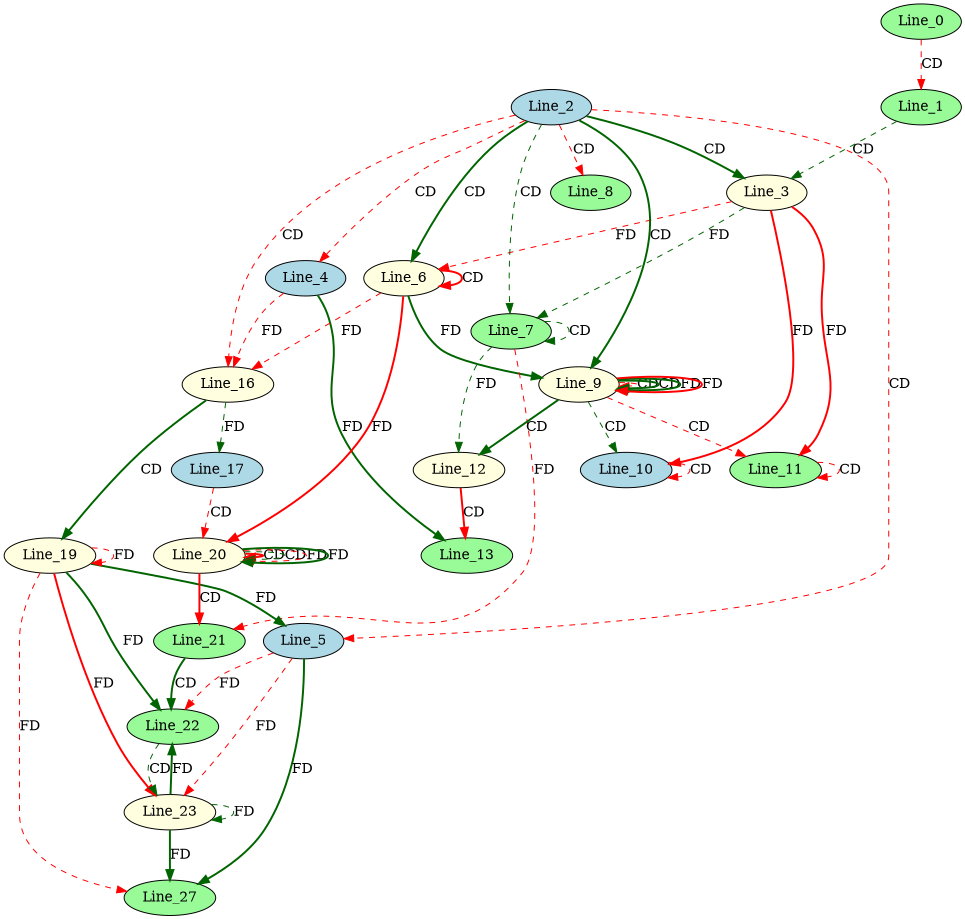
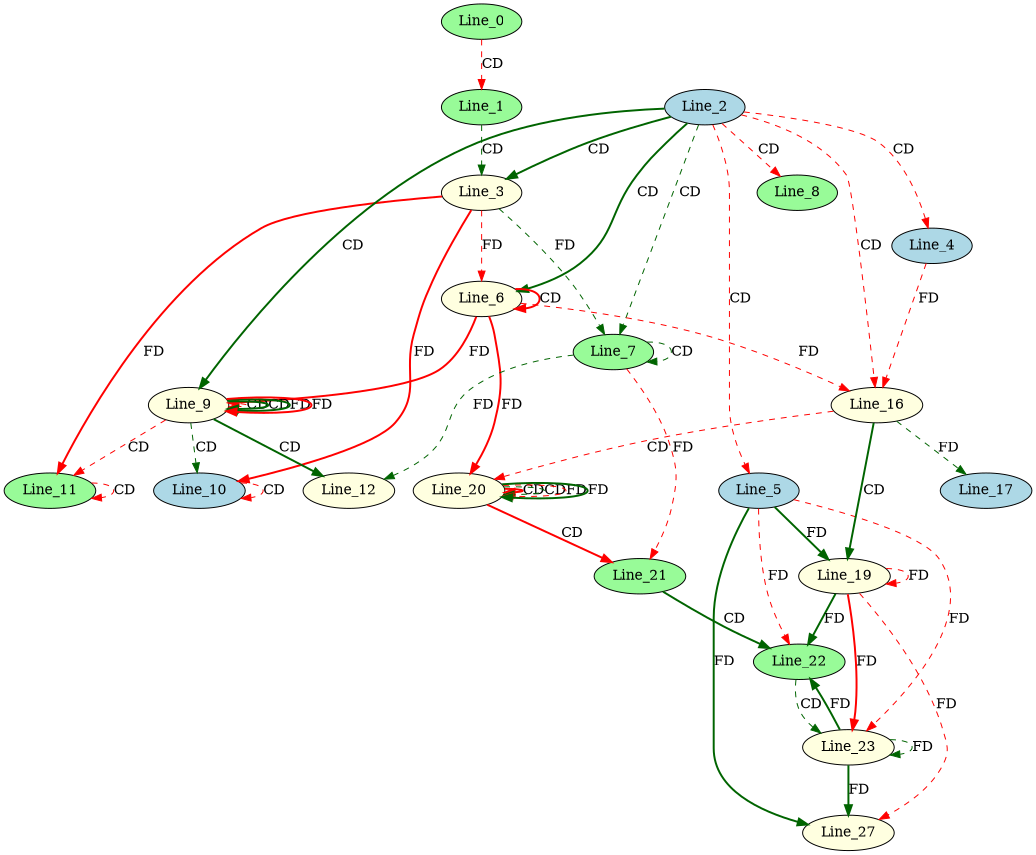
(455, 357) -> (373, 389)
(209, 508) -> (676, 435)
(467, 556) -> none
(187, 582) -> (798, 530)
(170, 898) -> (848, 833)
